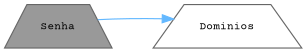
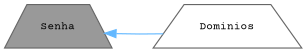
(130, 19) -> (140, 34)
